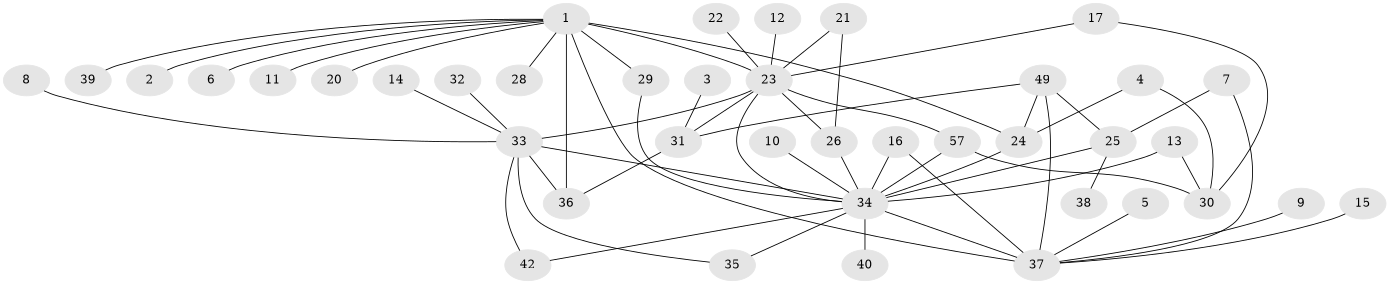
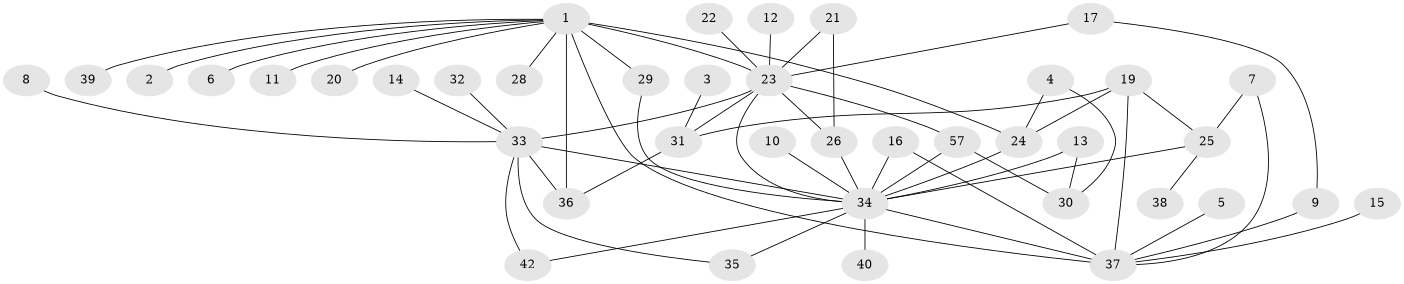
(1255, 63) -> (1264, 53)
(1043, 80) -> (1128, 80)
